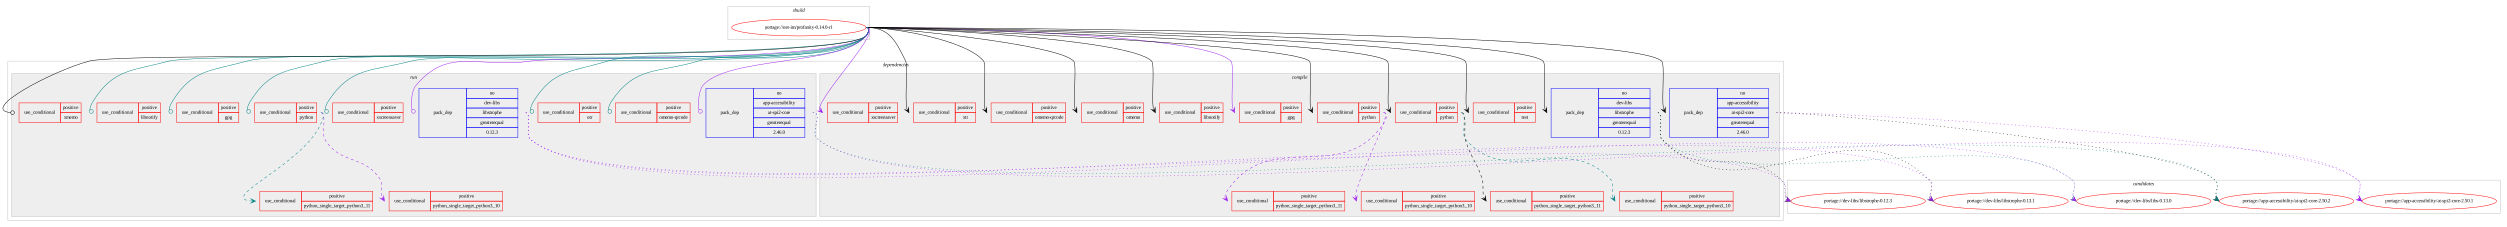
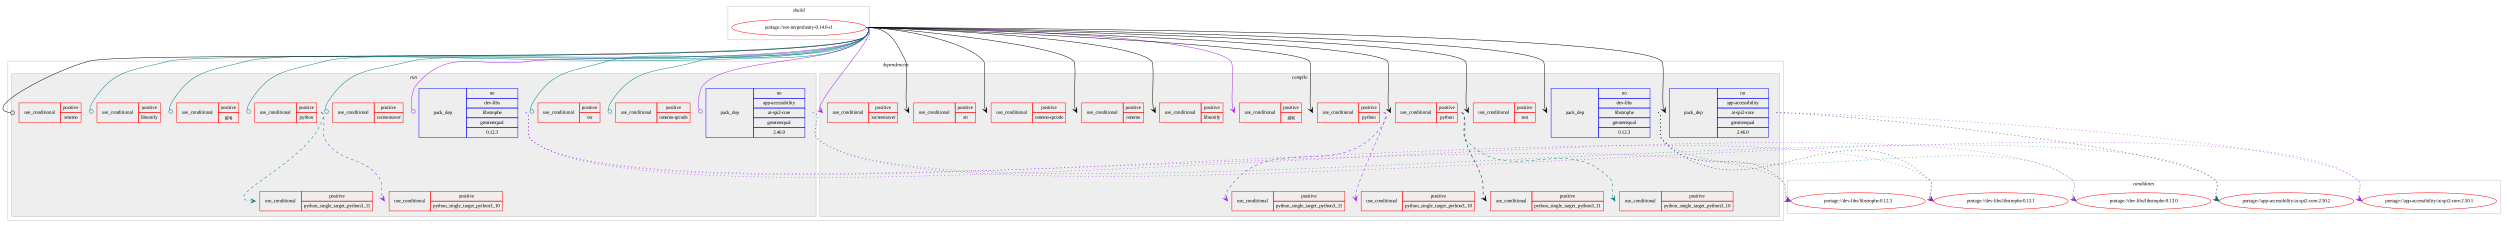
(2144, 201) -> (2144, 201)
